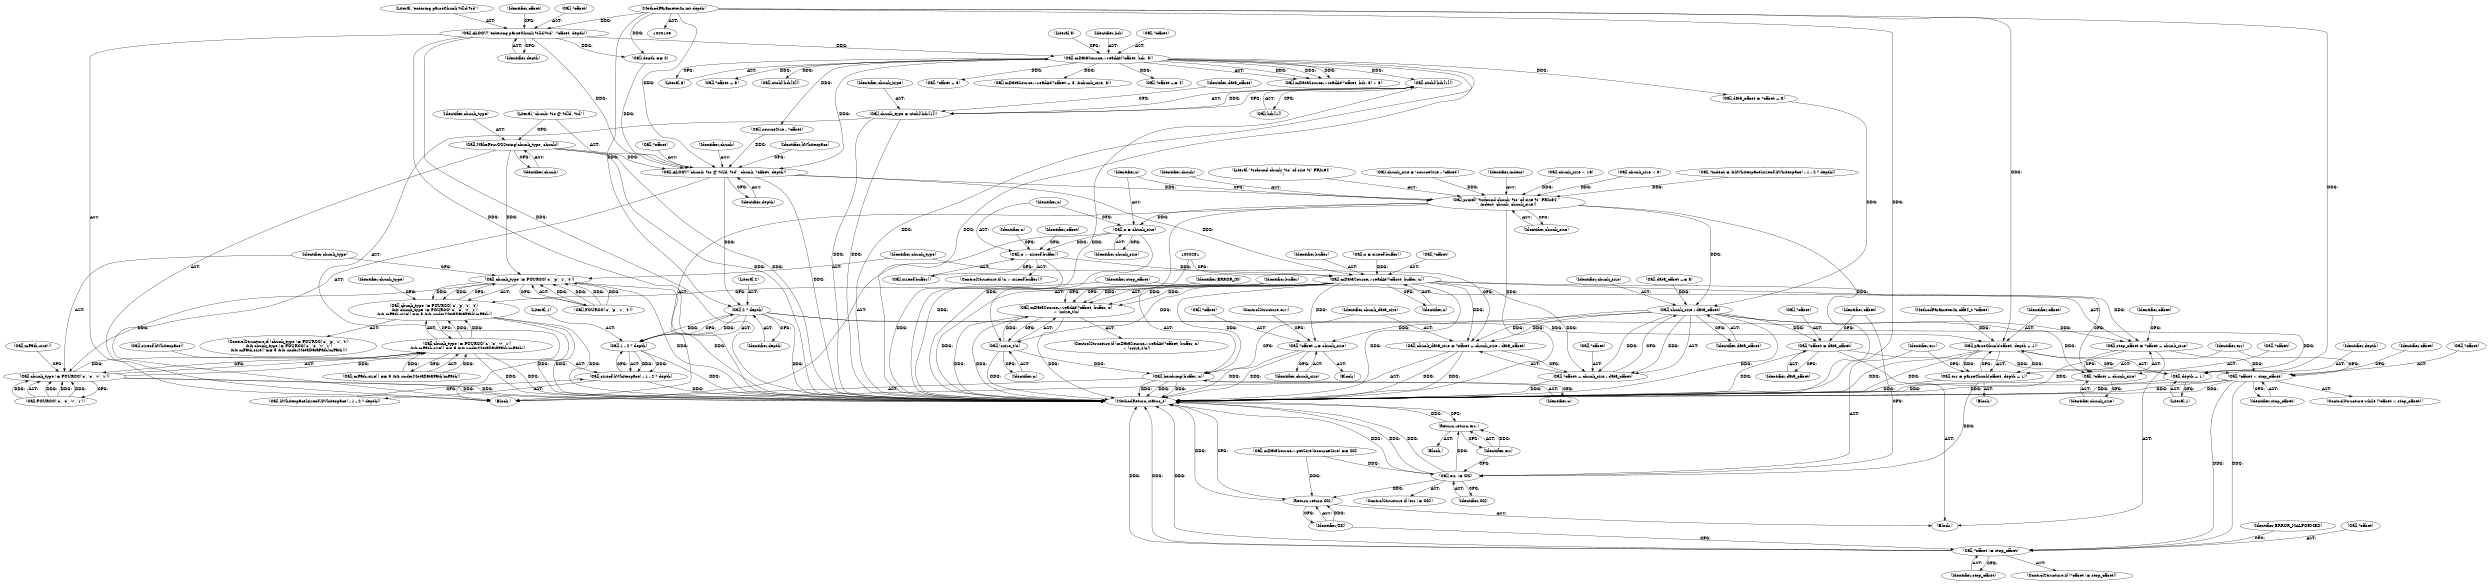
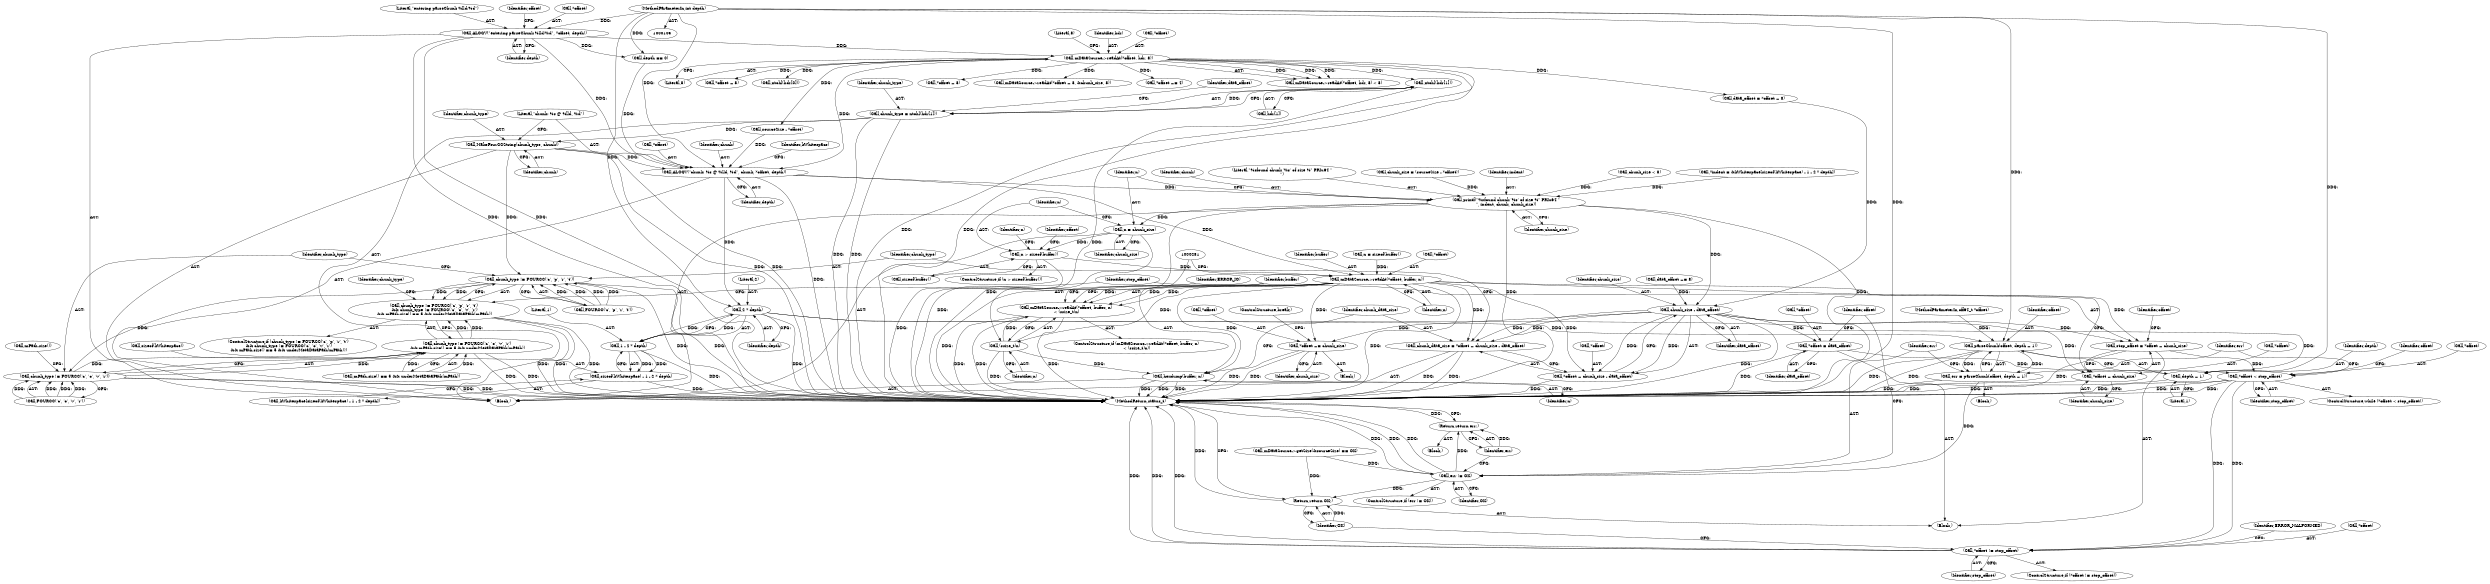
none -> (715, 126)
(1571, 172) -> none
(1266, 310) -> (1266, 310)
